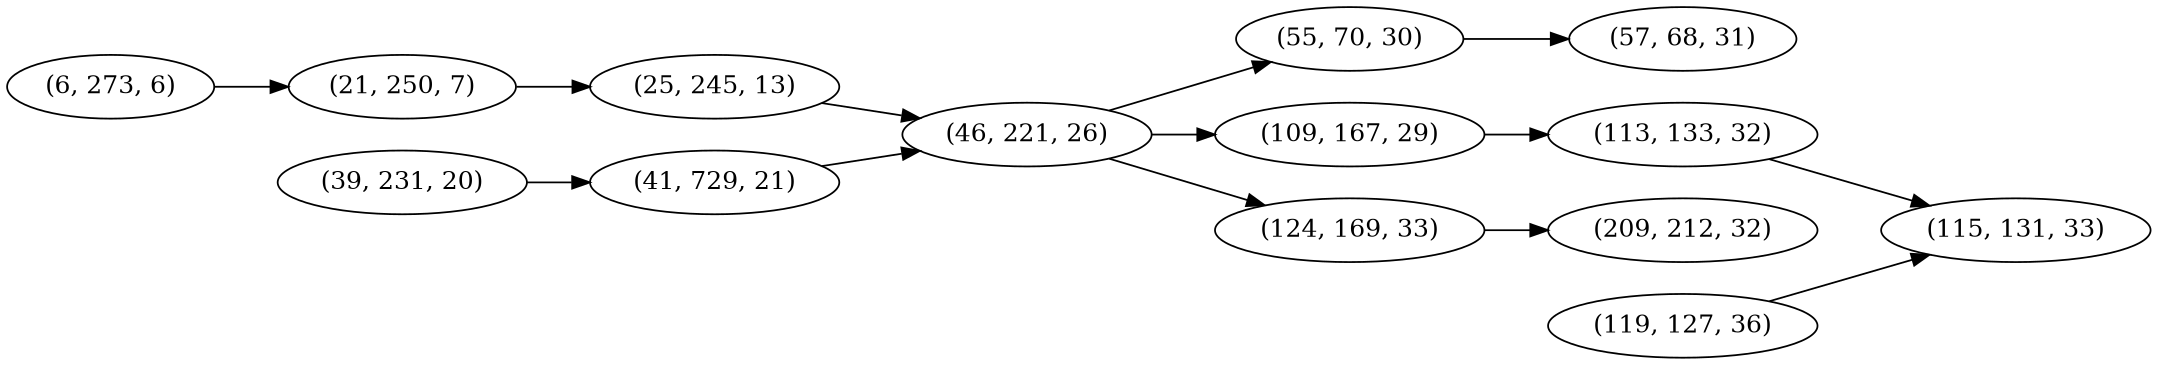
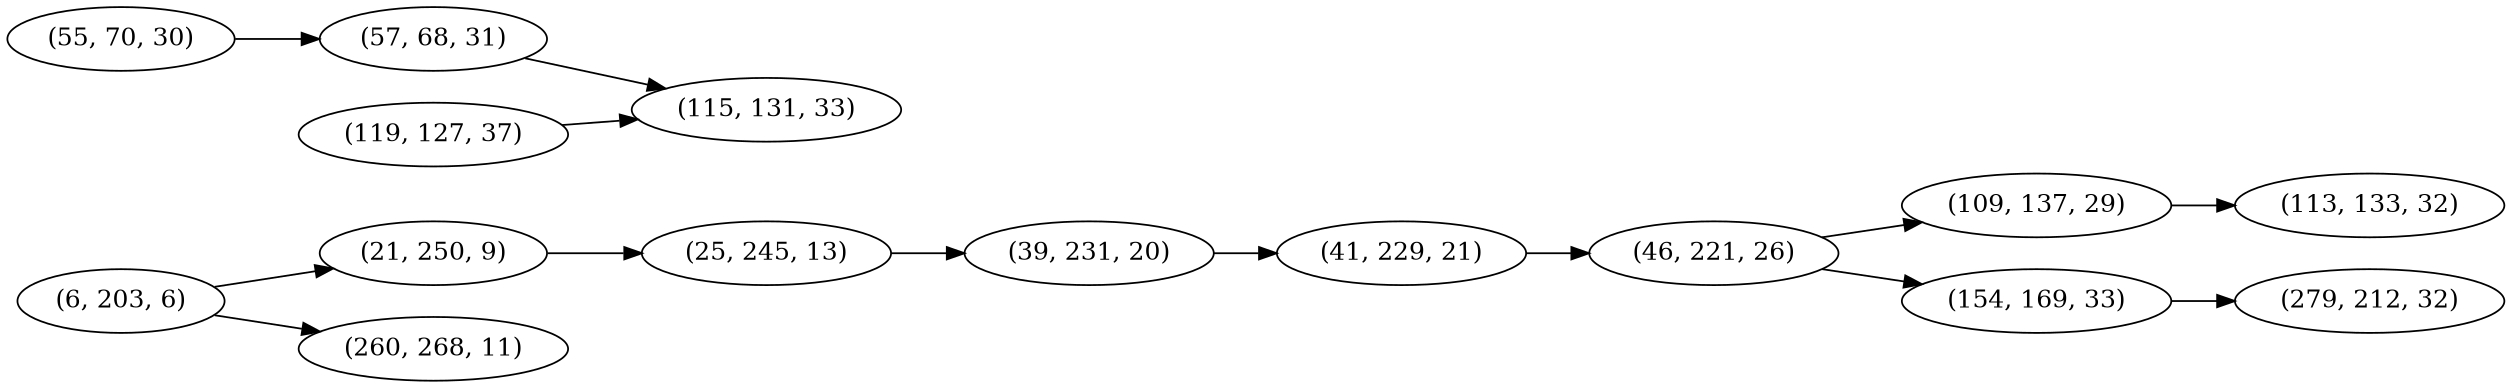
(111, 87) -> (121, 301)
(402, 87) -> (433, 253)
(1181, 89) -> none
(862, 109) -> (919, 253)
(1350, 135) -> (2037, 205)
(1841, 180) -> (587, 71)
(715, 182) -> (1402, 253)
(1350, 230) -> (2037, 301)
(1683, 230) -> (2370, 301)
(1683, 326) -> (433, 135)
none -> (433, 349)
